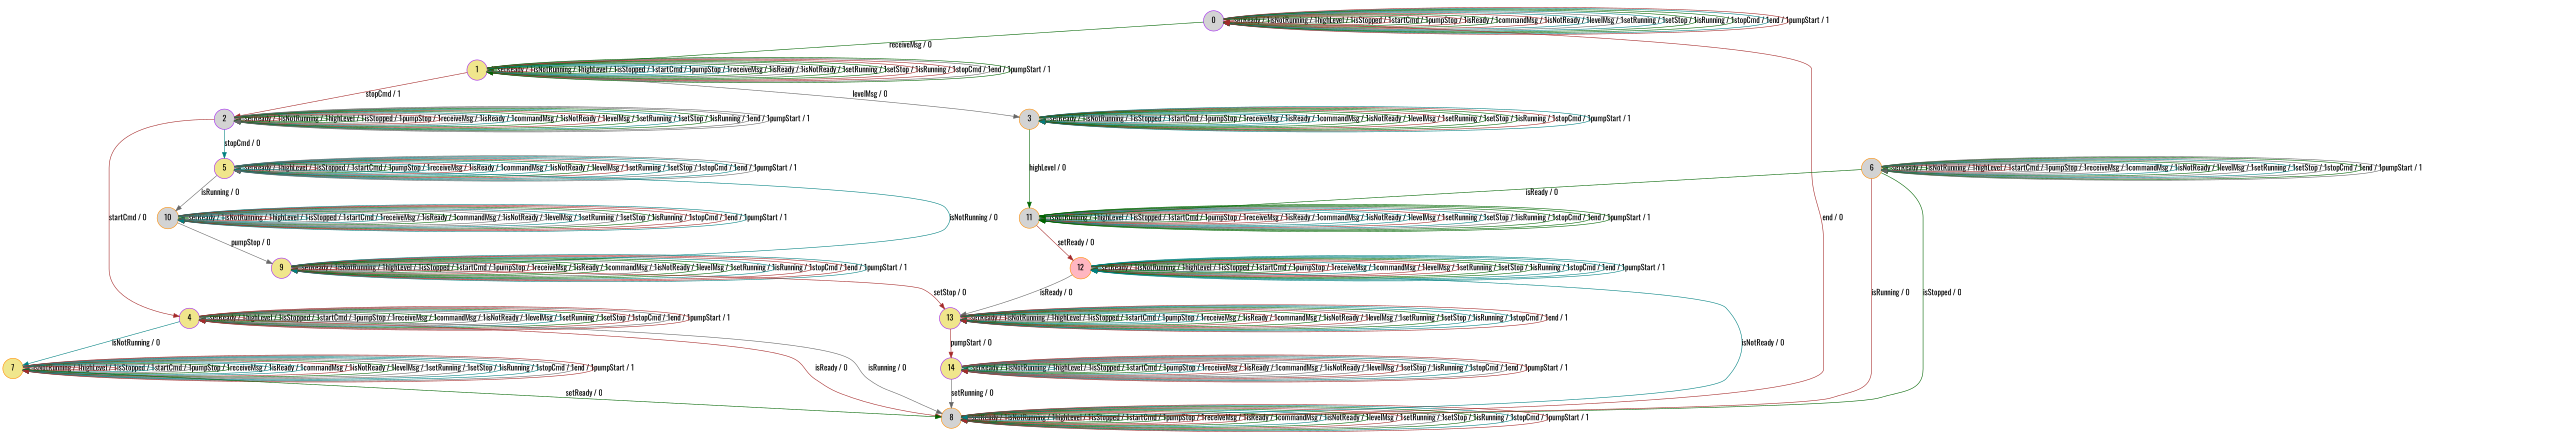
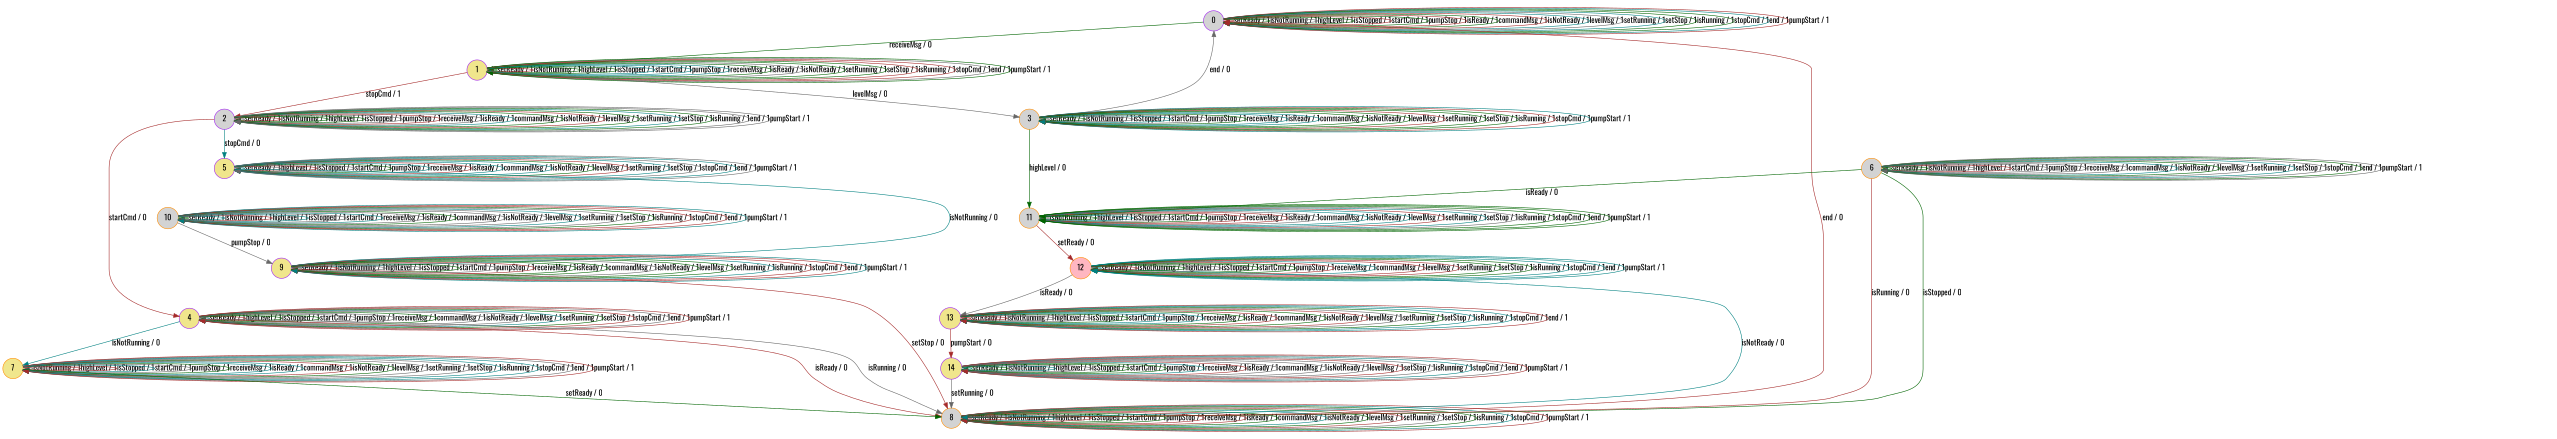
none -> (1144, 102)
(198, 191) -> none
(620, 274) -> (696, 285)
